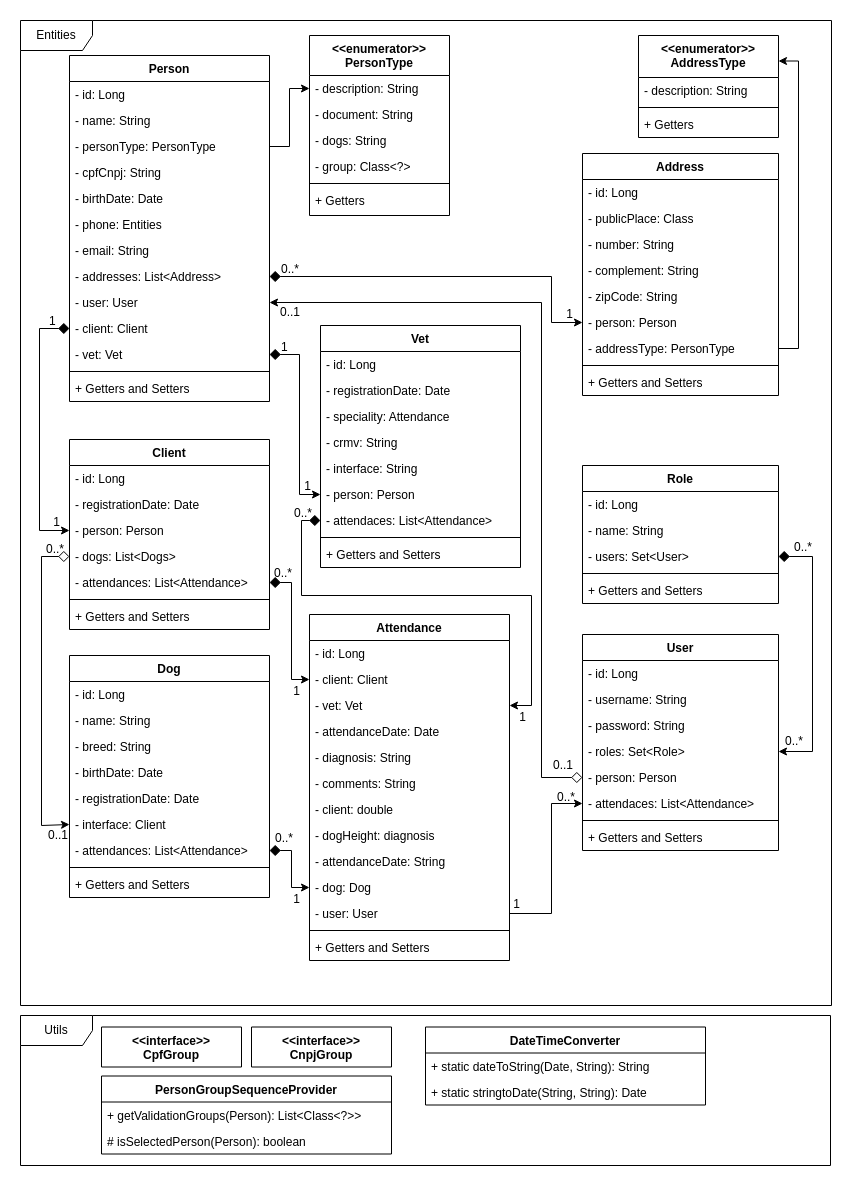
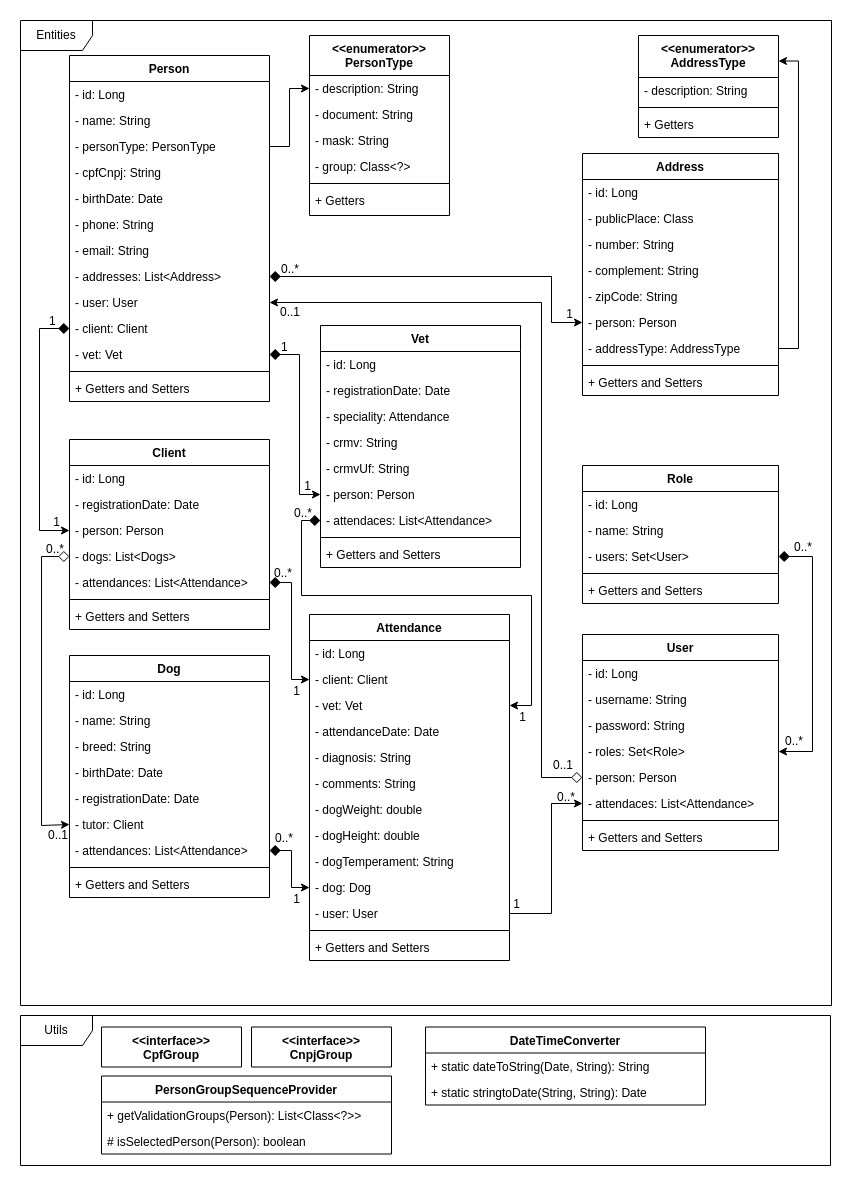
(356, 141) -> (356, 141)
(124, 225) -> (119, 225)
(667, 349) -> (671, 349)
(382, 469) -> (374, 469)
(359, 810) -> (371, 810)
(129, 825) -> (118, 825)
(380, 836) -> (371, 836)
(389, 862) -> (389, 862)
